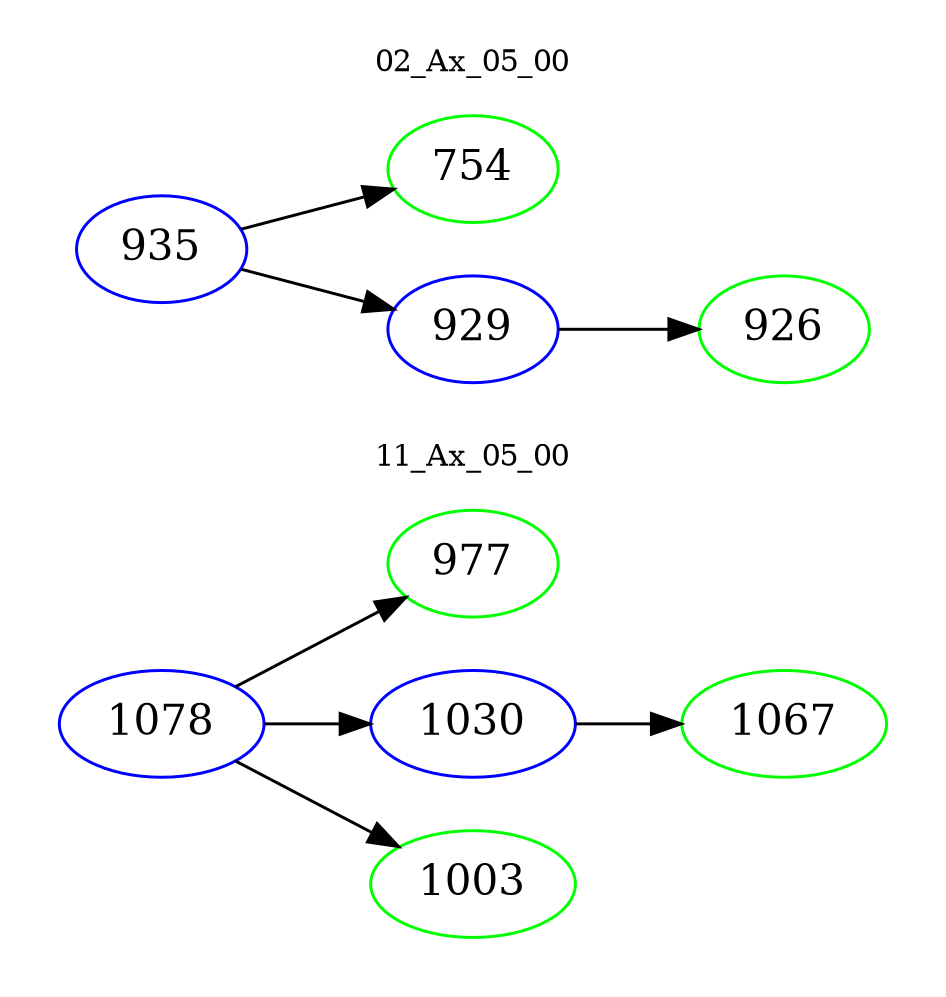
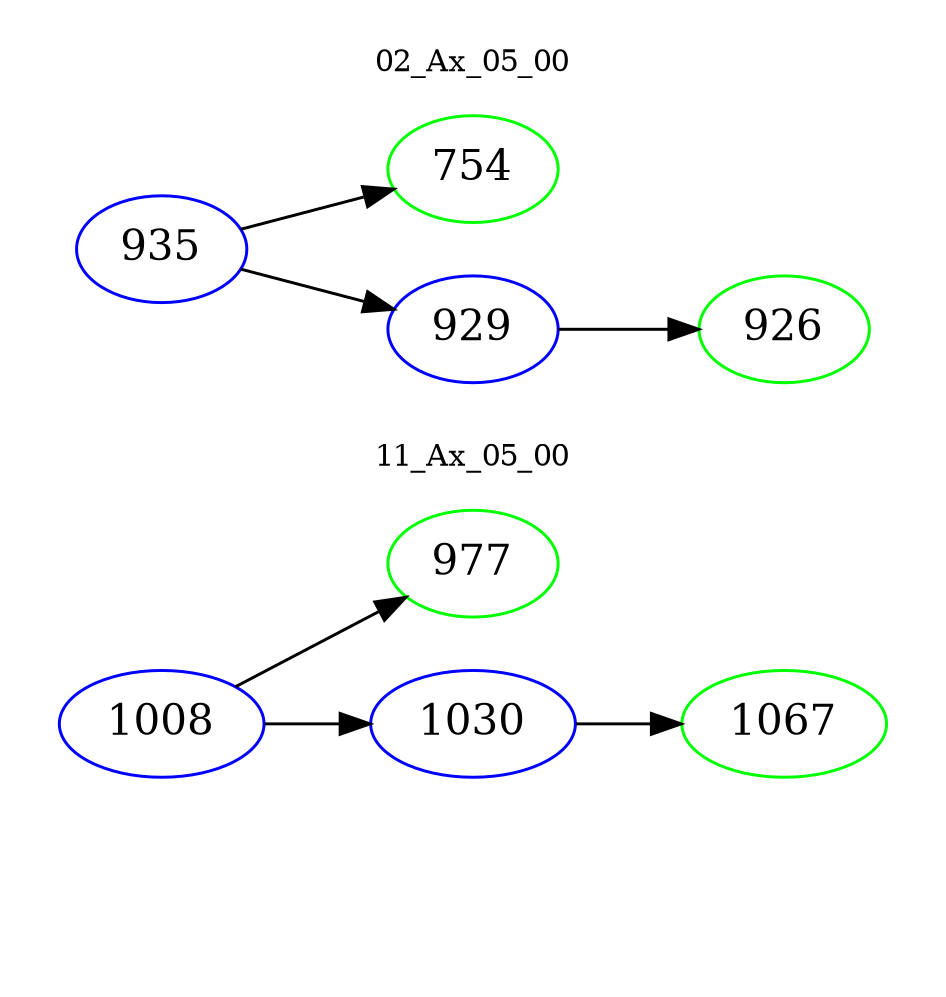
(162, 724) -> (162, 724)
(473, 884) -> none
